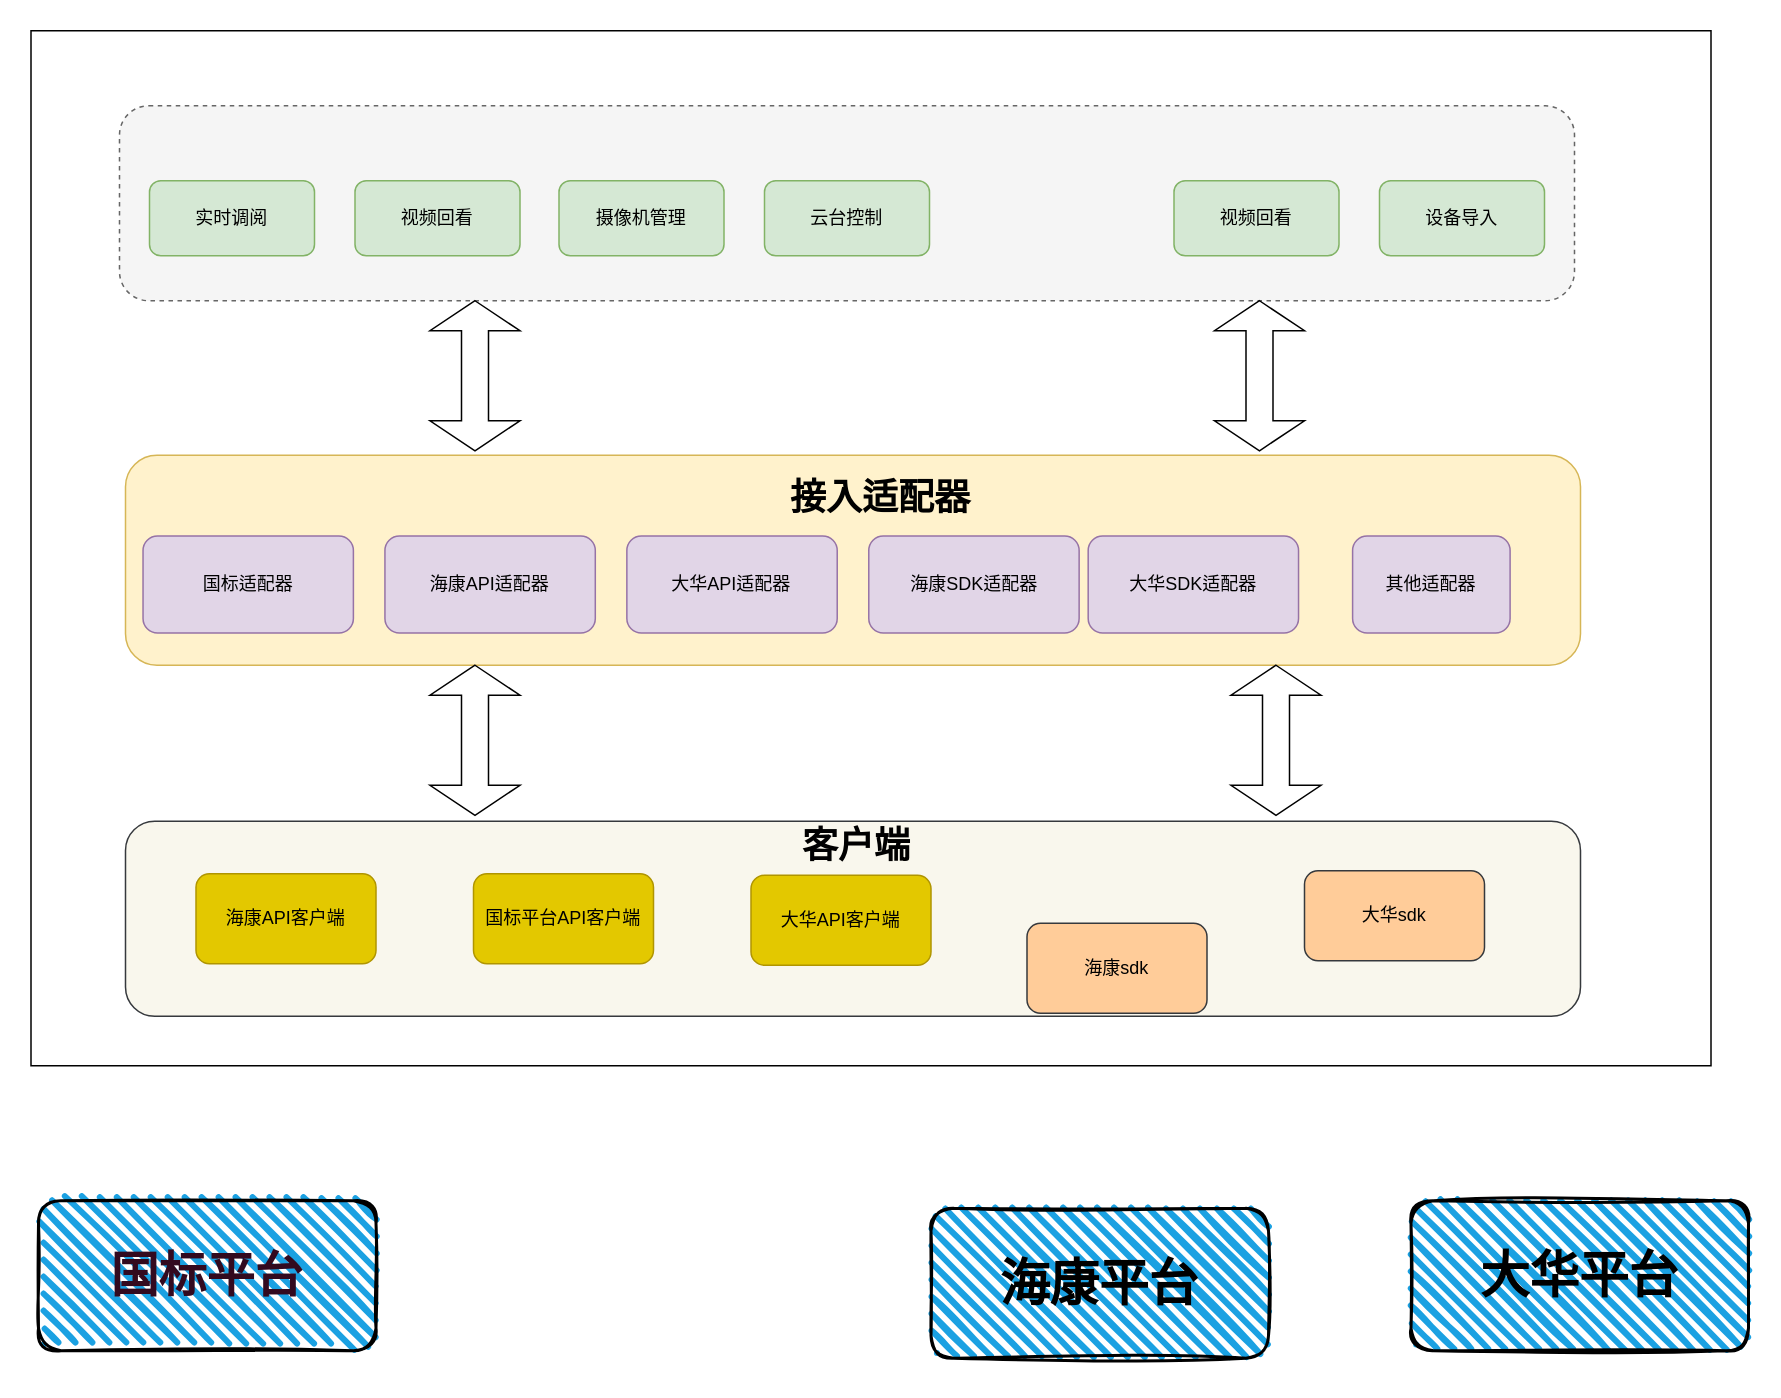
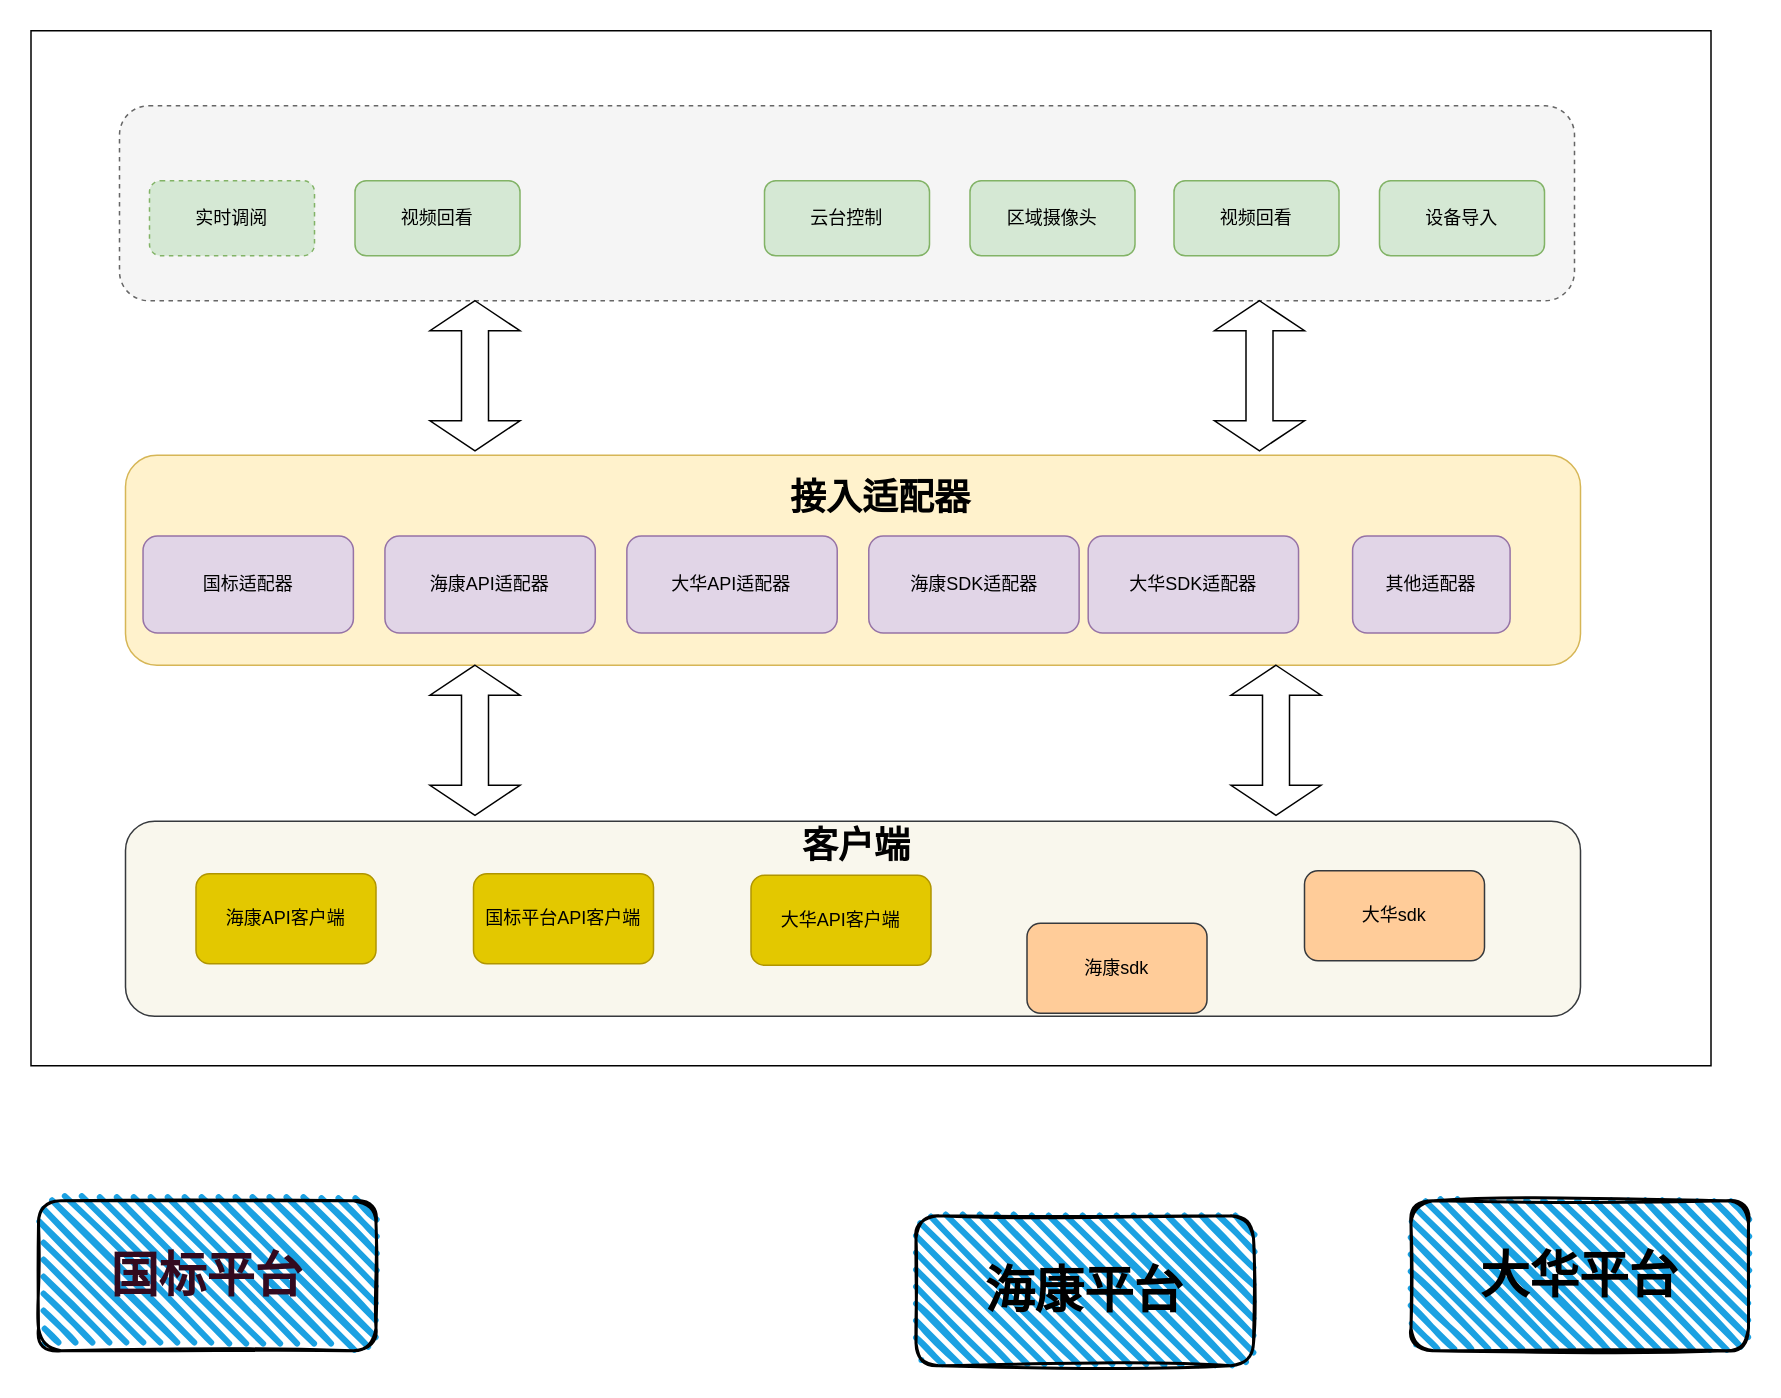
(232, 218) -> (232, 218)
(641, 218) -> none
none -> (1052, 218)
(1100, 1283) -> (1085, 1291)
